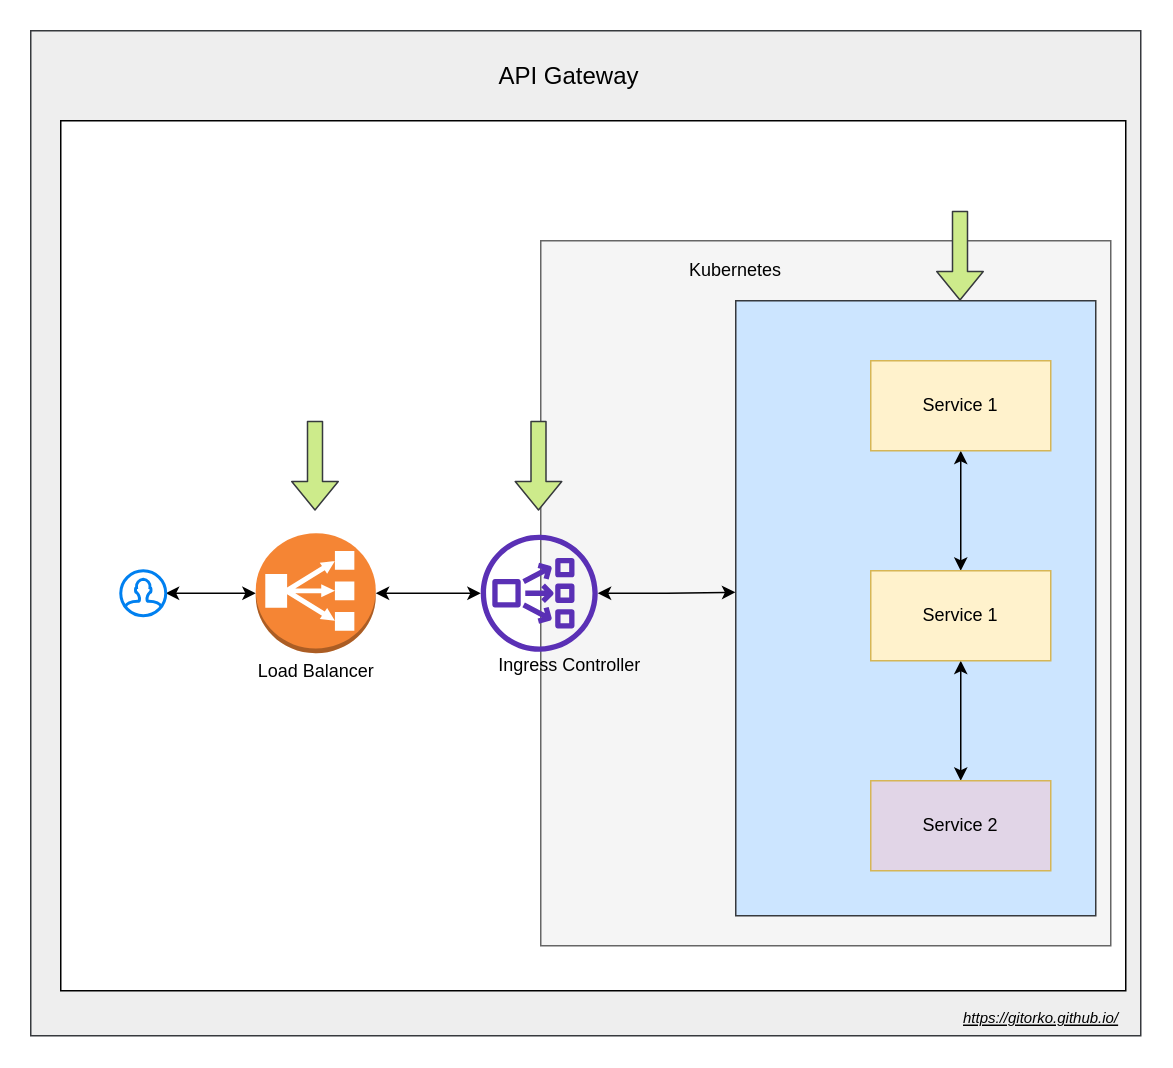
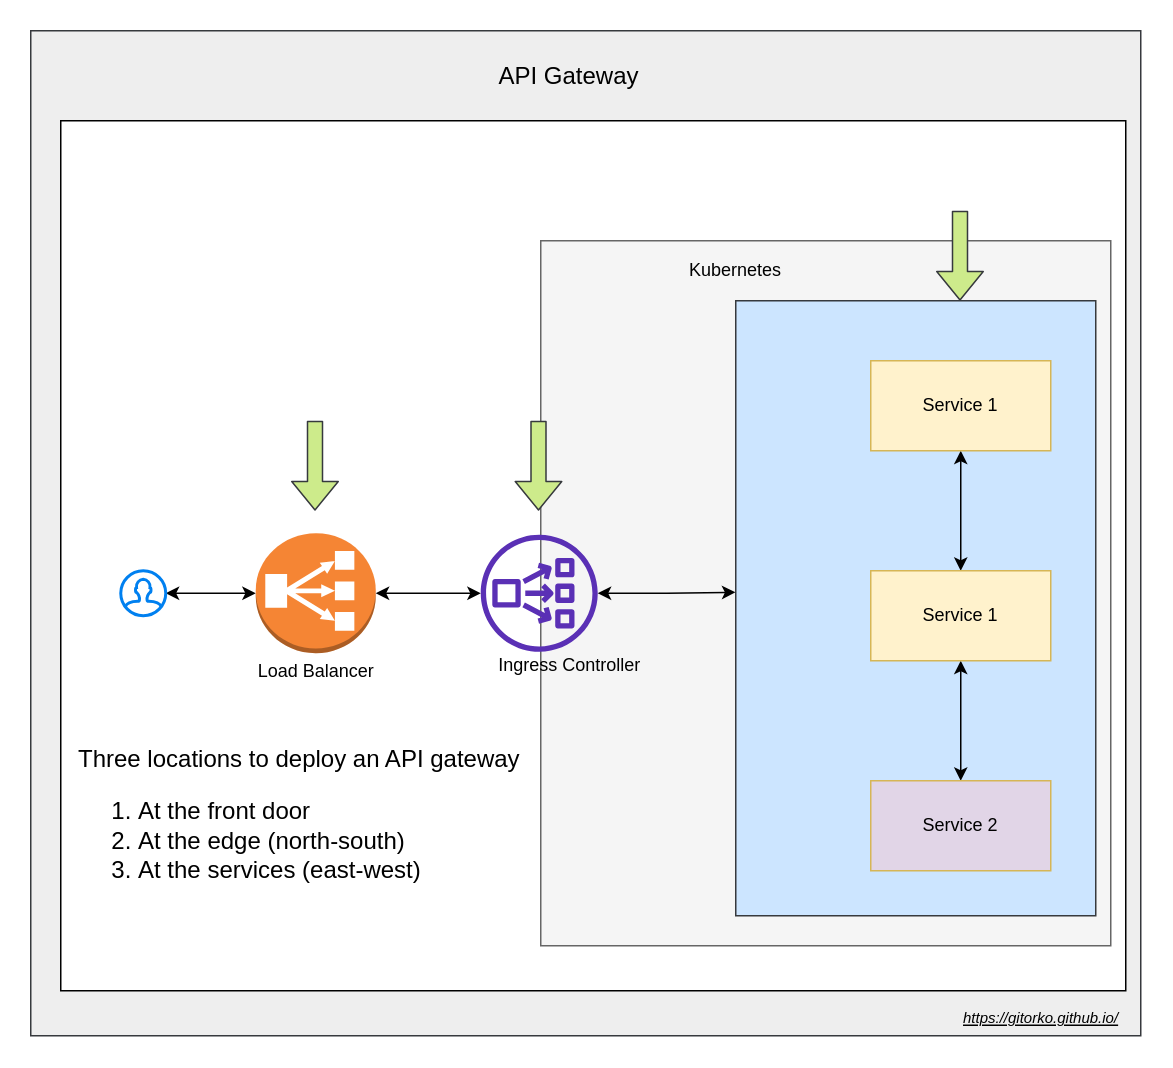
none -> (301, 826)
